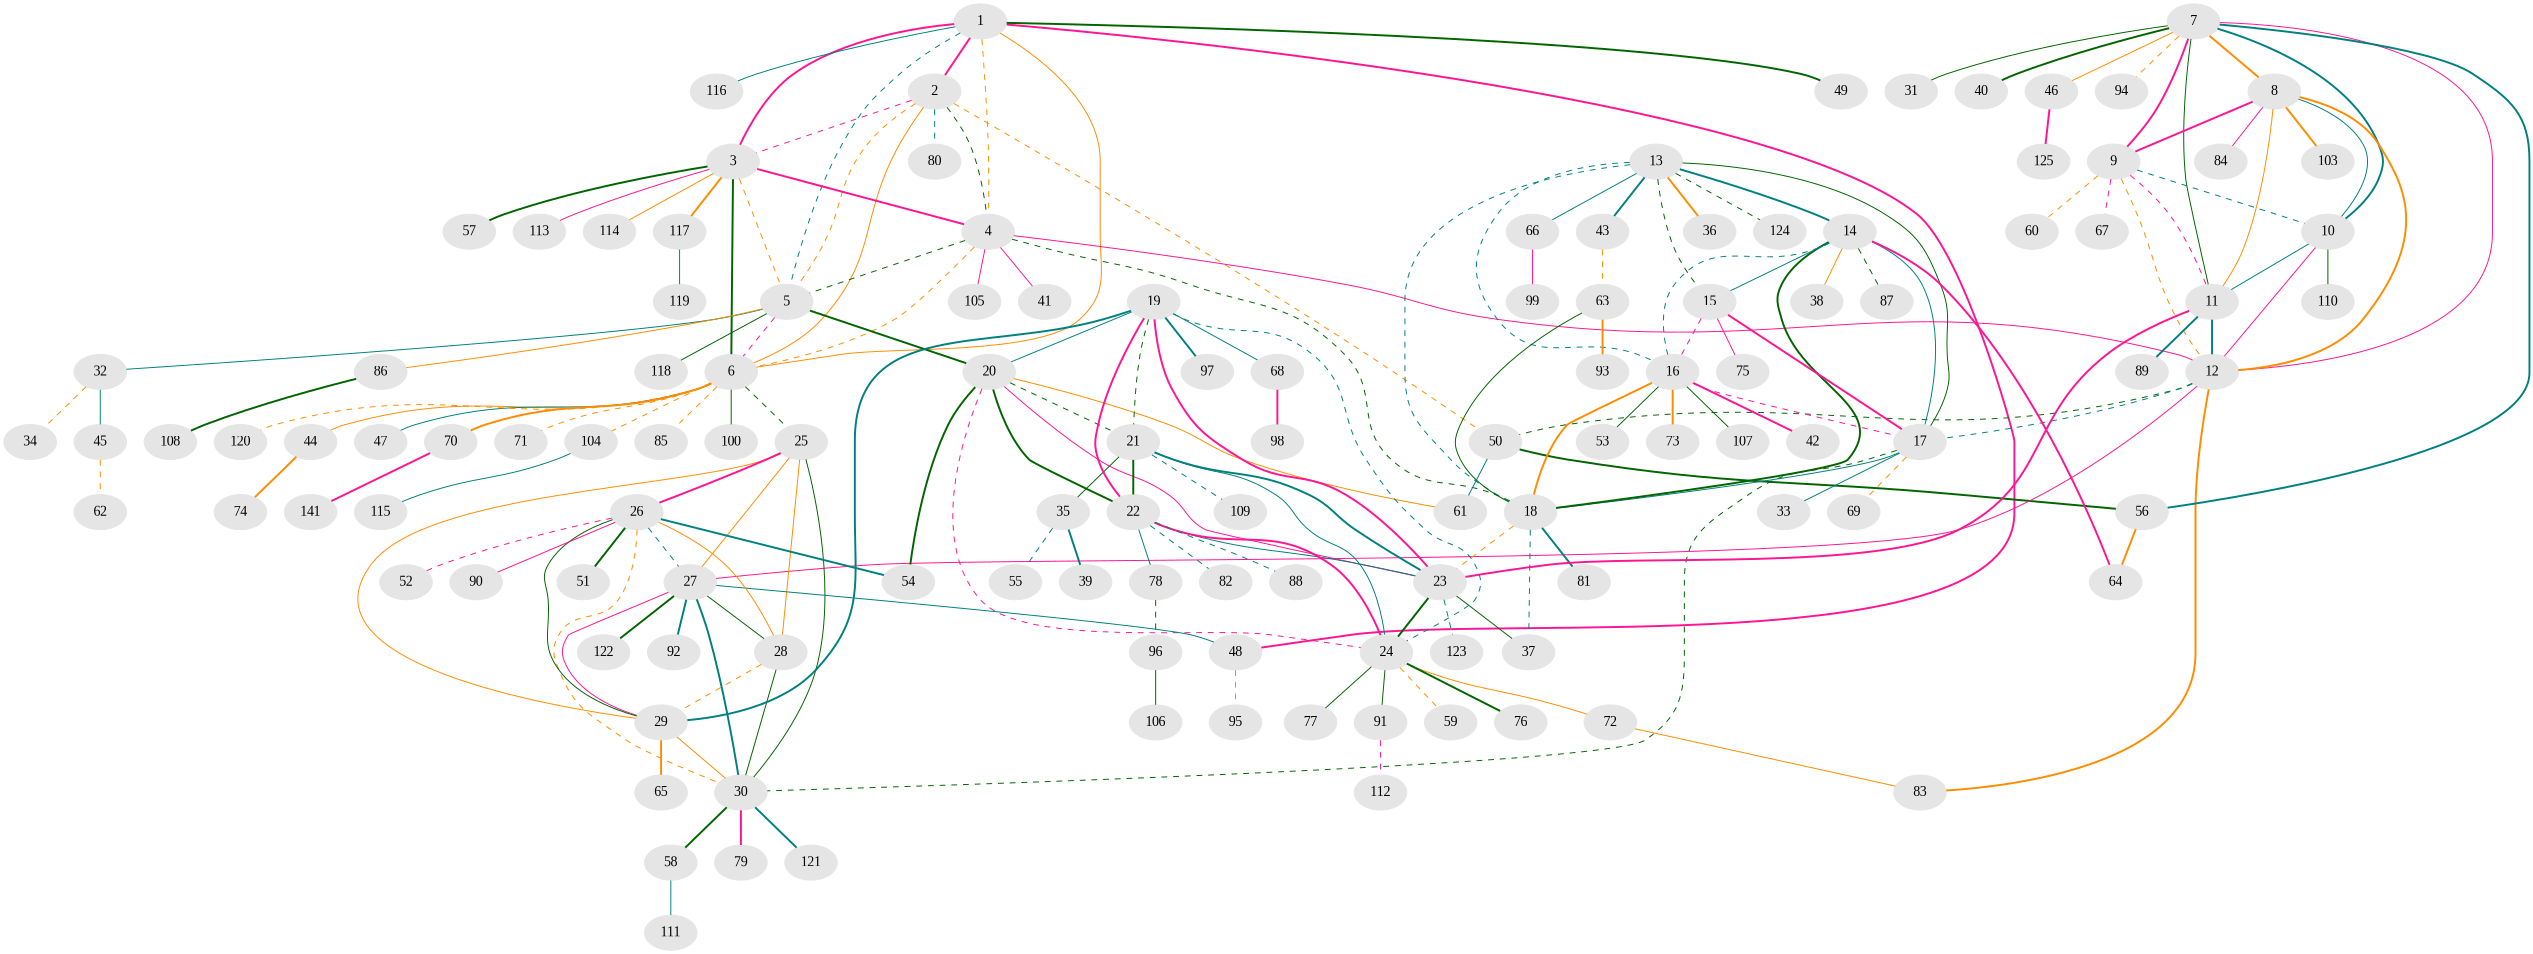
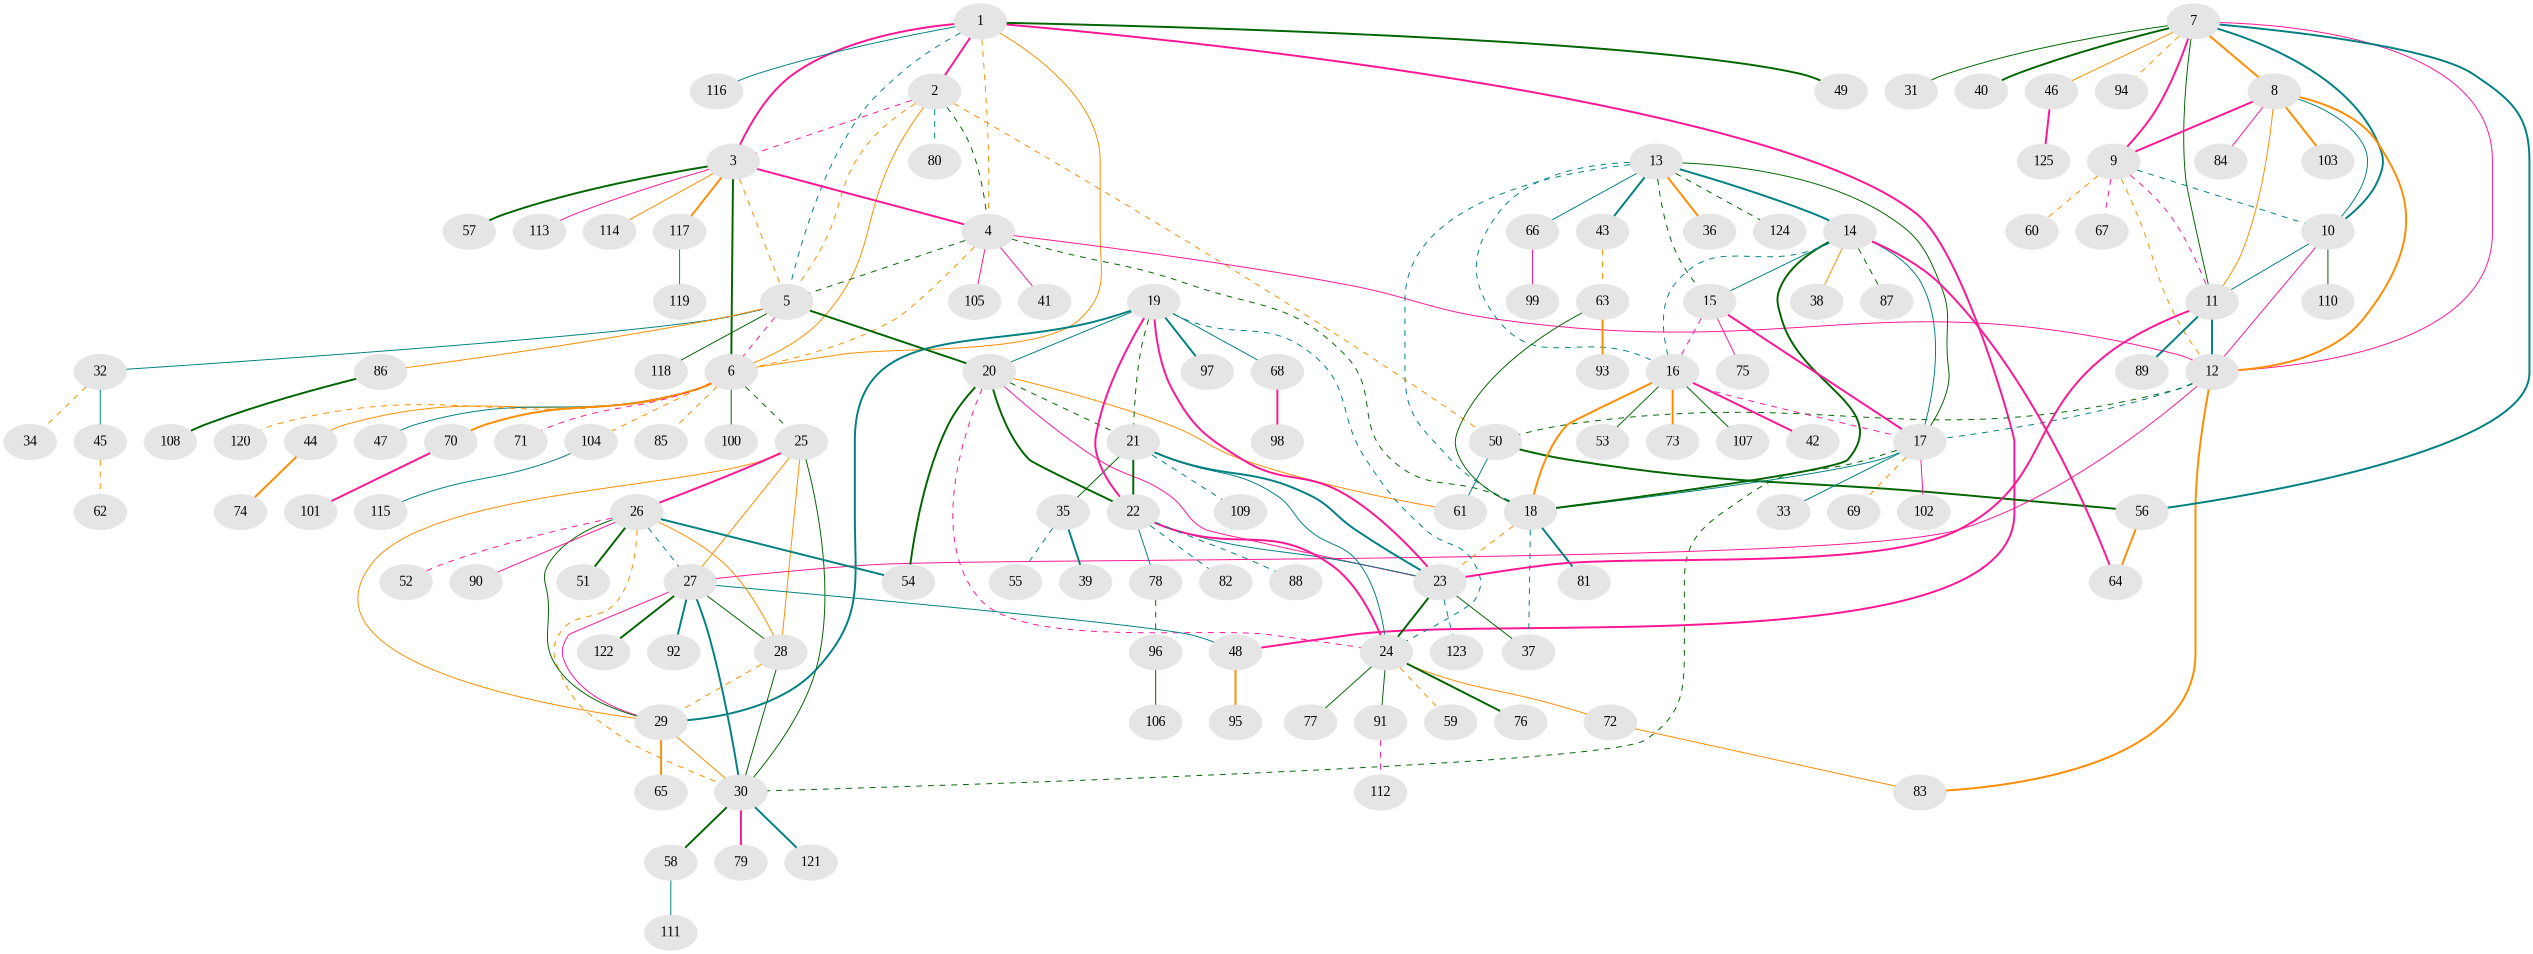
(596, 413) -> (596, 413)
(311, 512) -> (311, 512)
none -> (1924, 512)
(1236, 687) -> (1236, 687)
